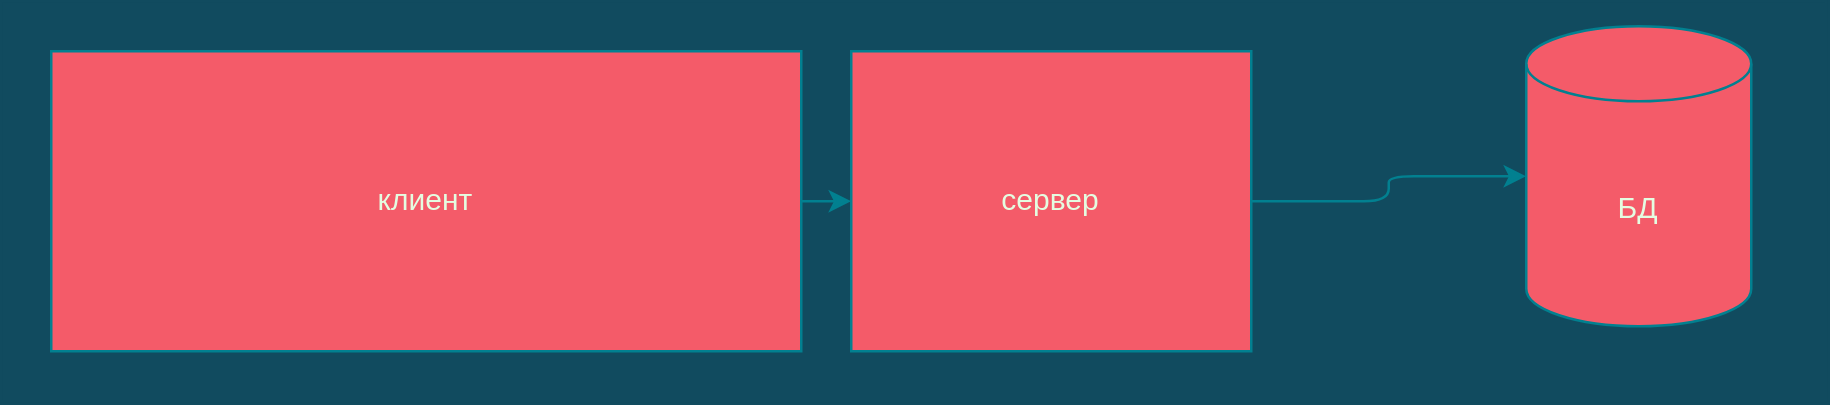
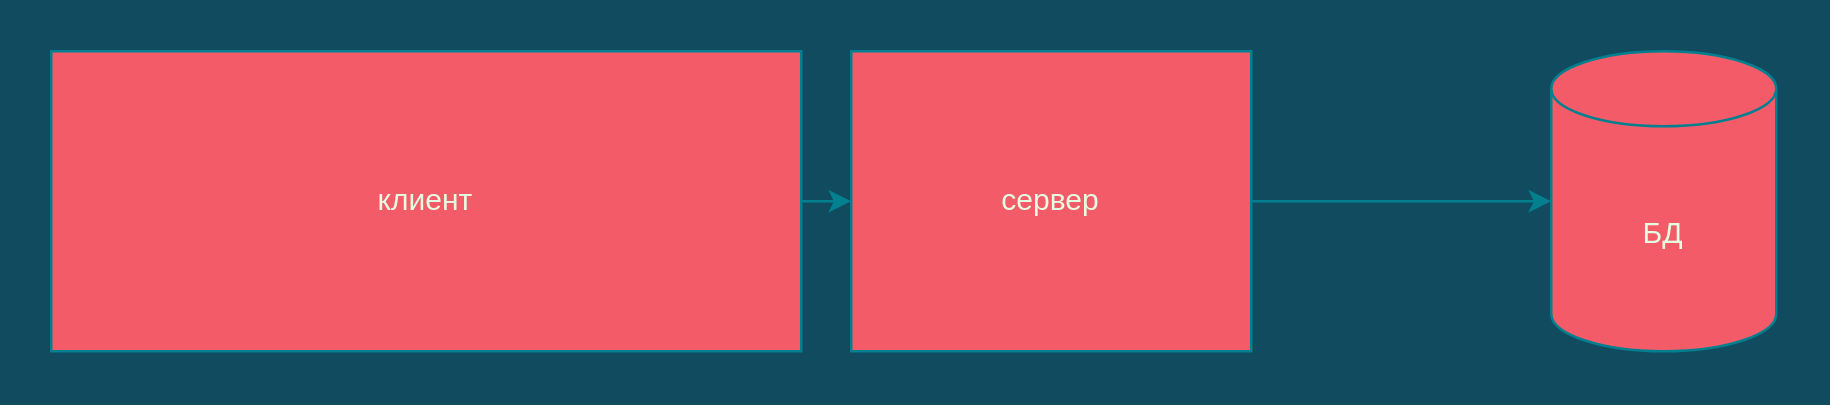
(1639, 176) -> (1664, 201)
